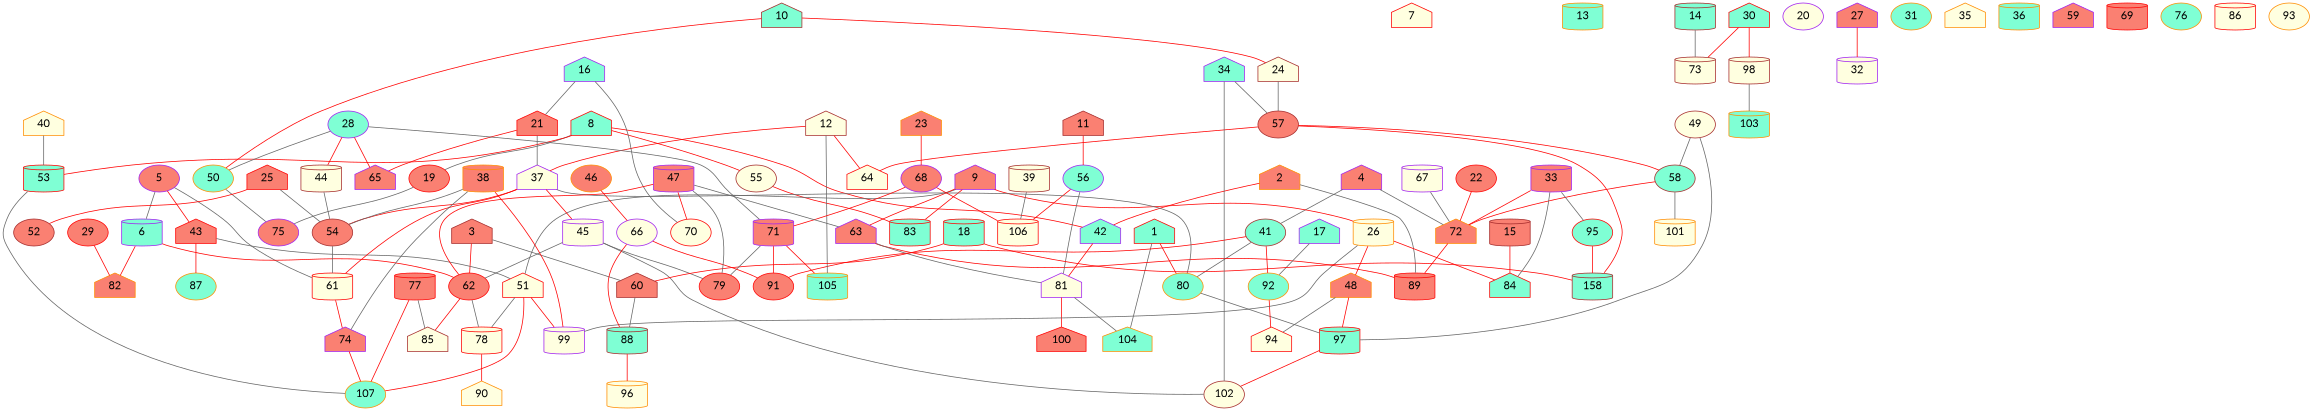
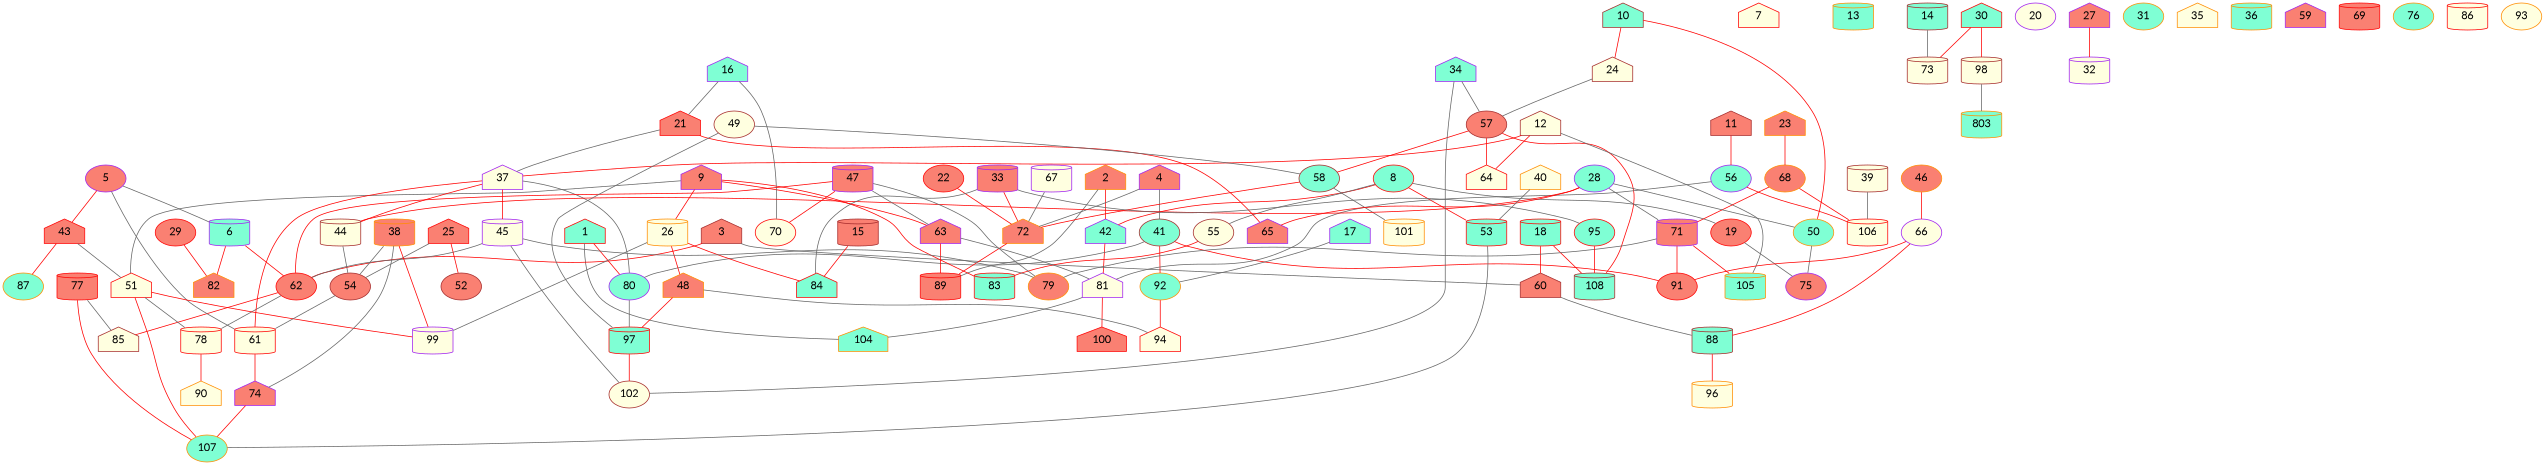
(591, 124) -> (1394, 178)
(1749, 124) -> (1982, 124)
(676, 149) -> (1302, 202)
(921, 178) -> (1785, 178)
(433, 206) -> (403, 207)
(719, 286) -> (1048, 286)
(1183, 286) -> (629, 286)
(1592, 286) -> (1594, 286)
